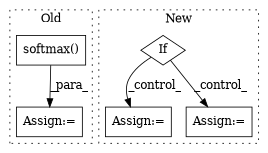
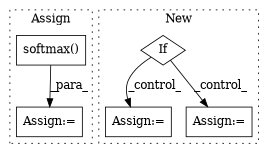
(51, 19) -> (51, 19)
